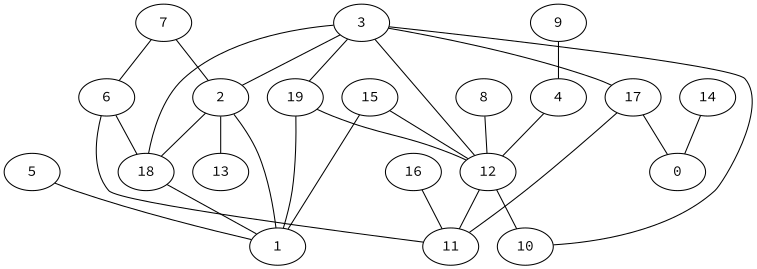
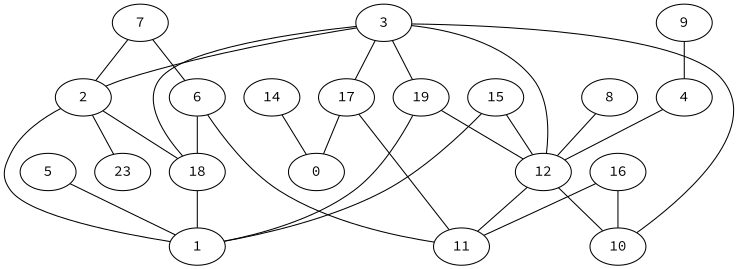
(221, 172) -> (123, 172)
none -> (618, 209)
